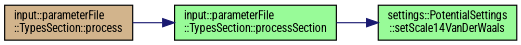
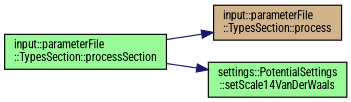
(148, 23) -> (184, 37)
